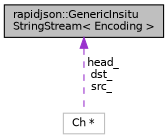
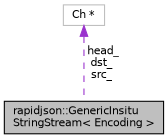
(84, 81) -> (84, 69)
